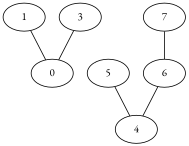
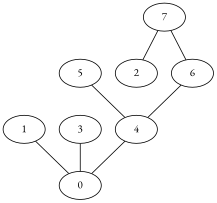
none -> (136, 73)
none -> (108, 157)
